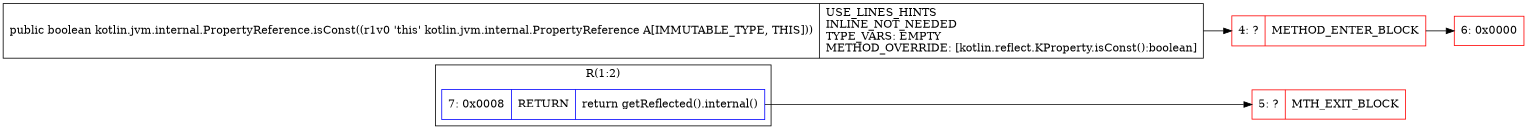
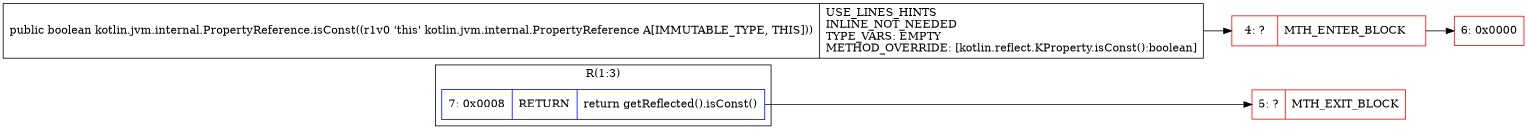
(1345, 30) -> (1345, 30)
(603, 74) -> (603, 74)
(670, 104) -> (671, 104)
